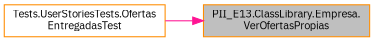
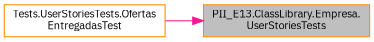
(287, 21) -> (287, 21)
